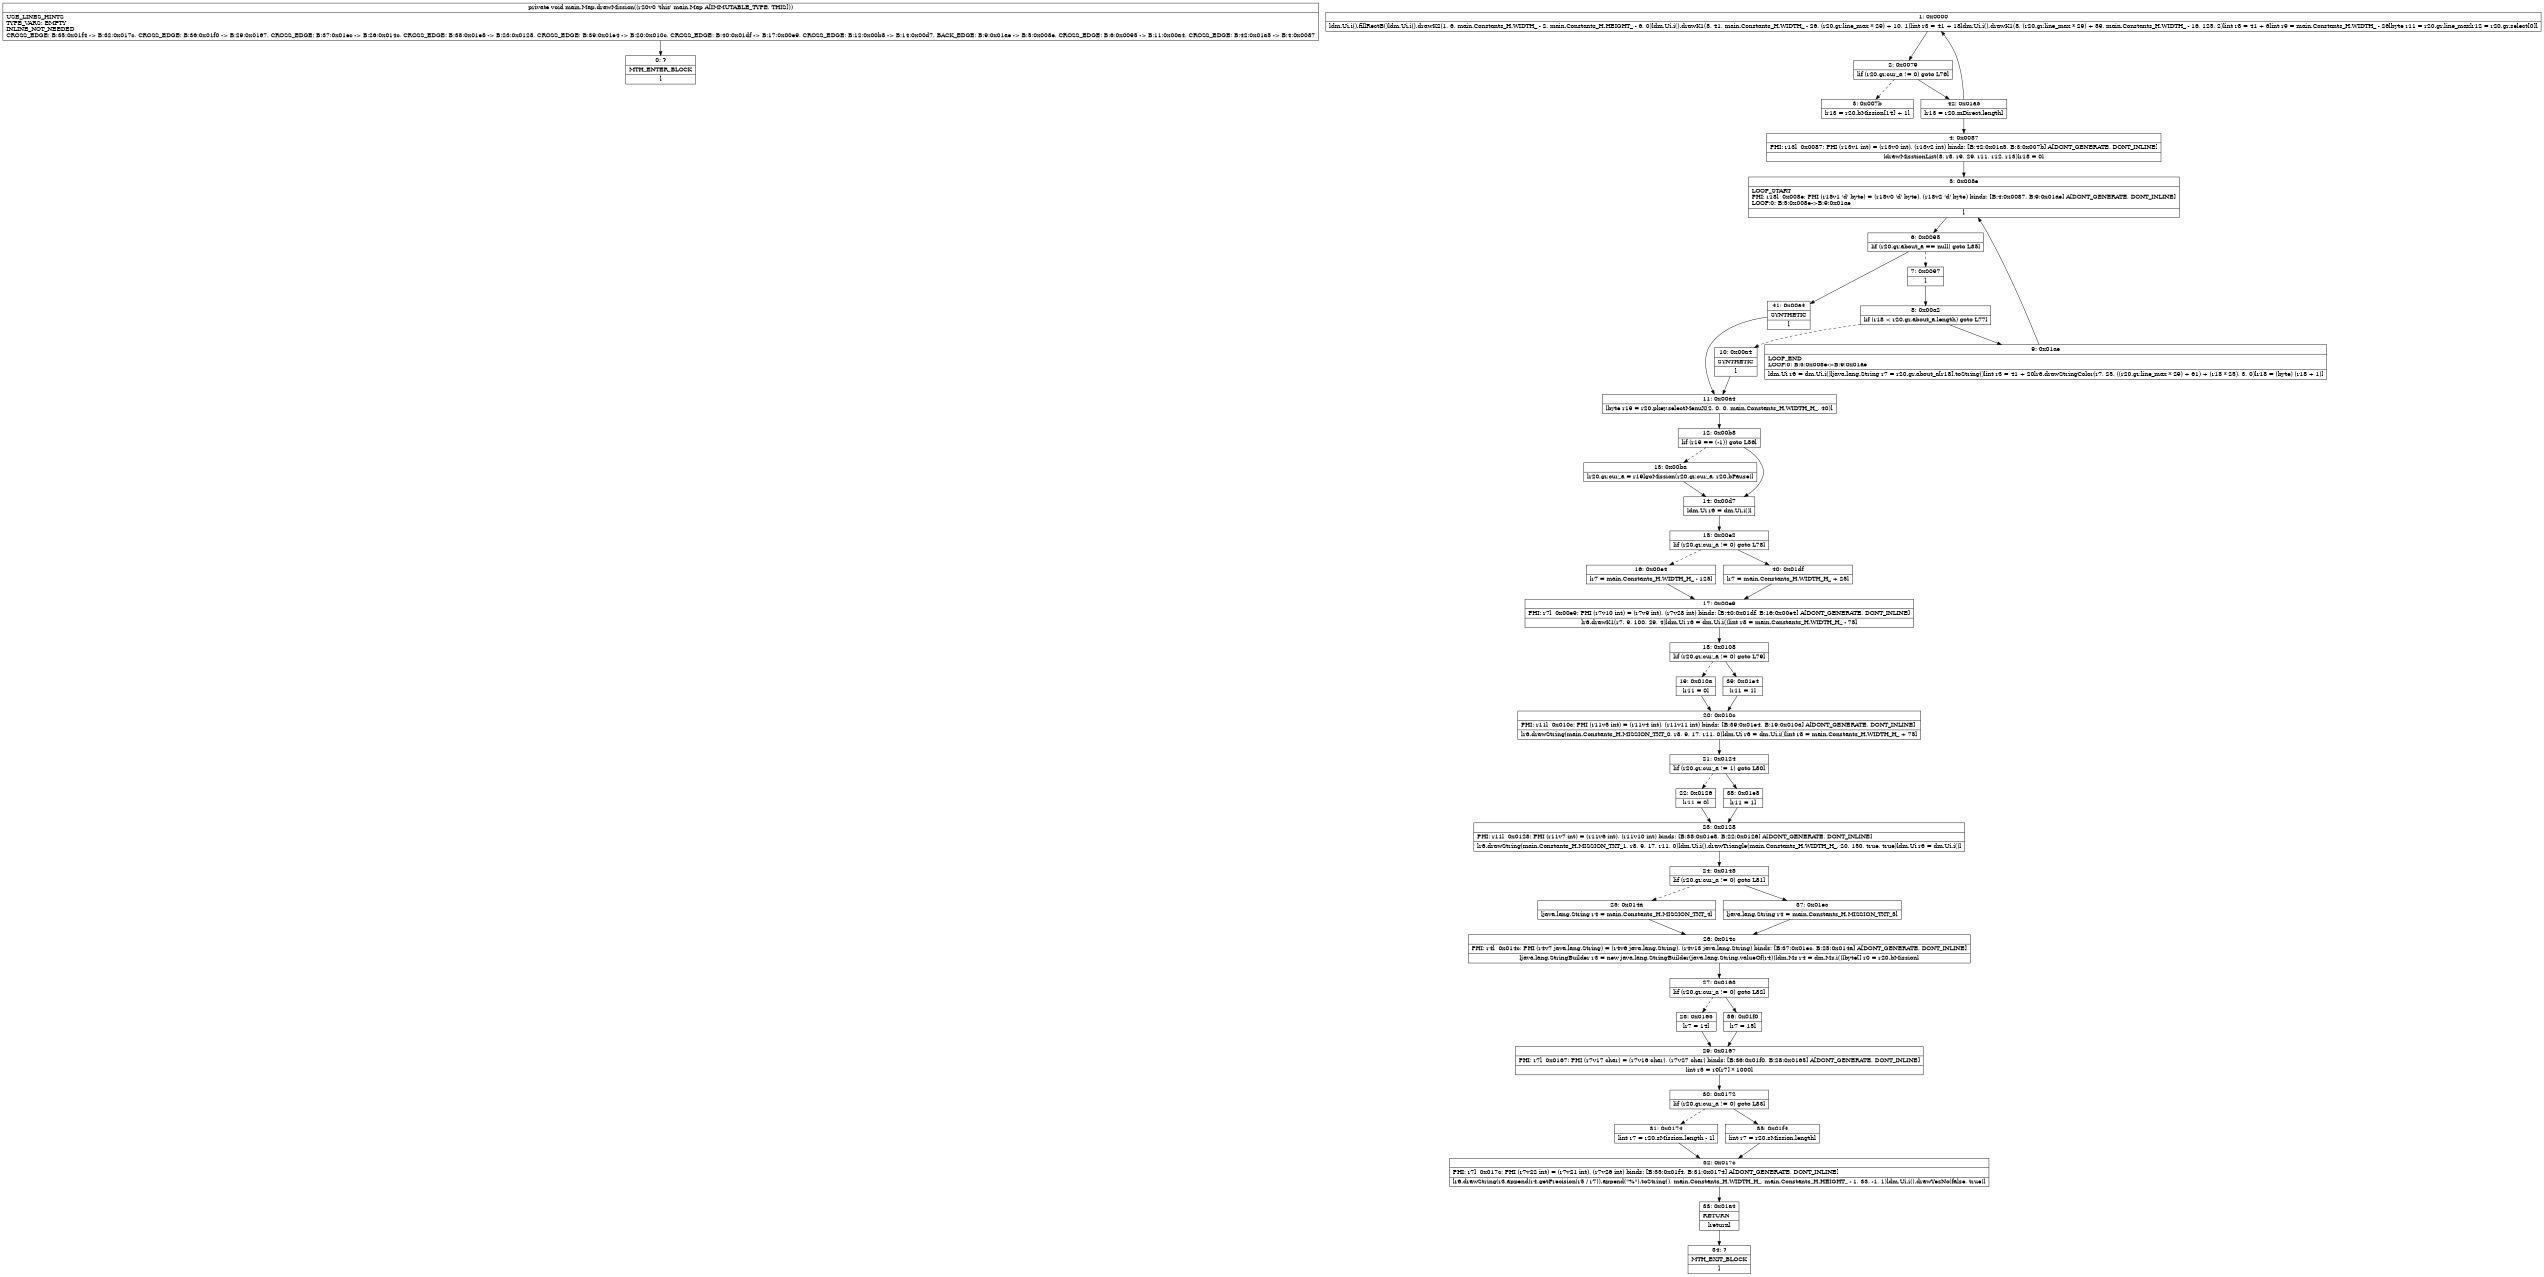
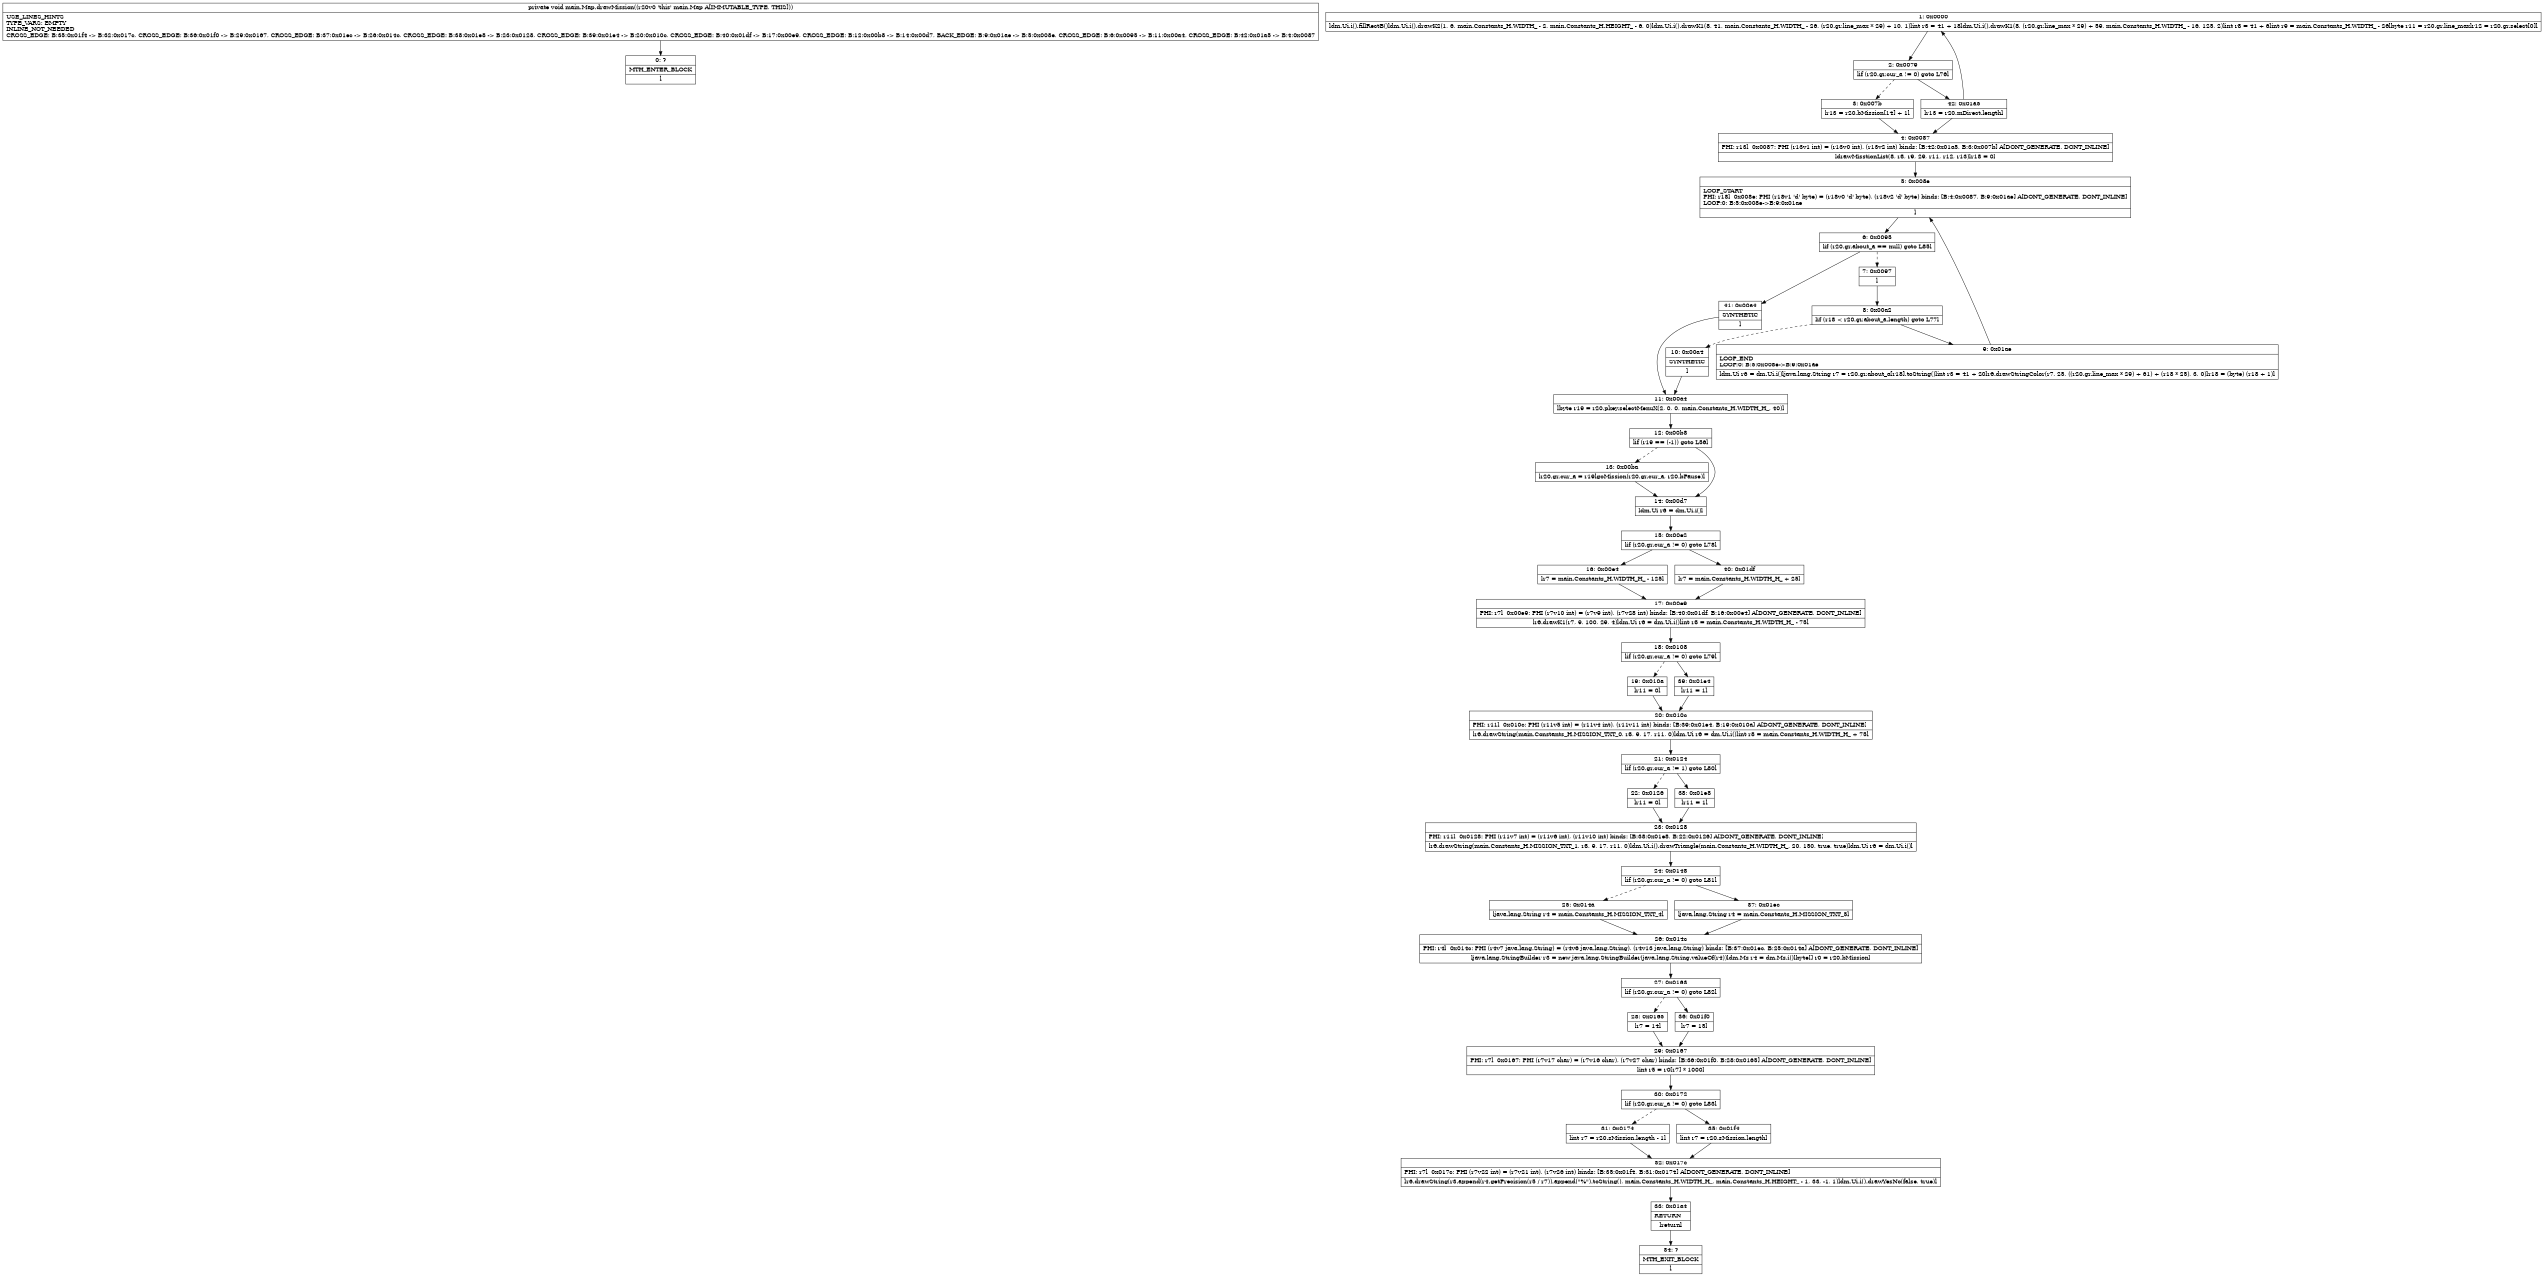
none -> (1887, 125)
(1687, 557) -> (1638, 557)
